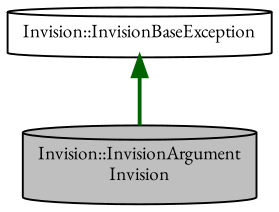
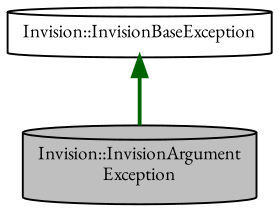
(140, 165) -> (140, 165)
